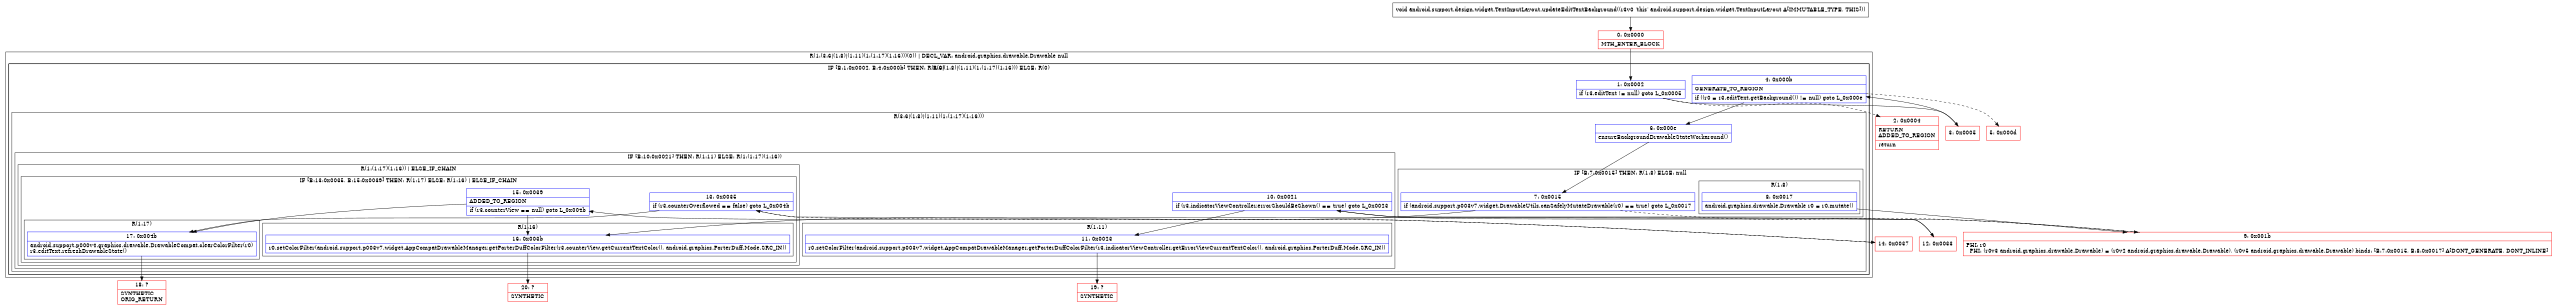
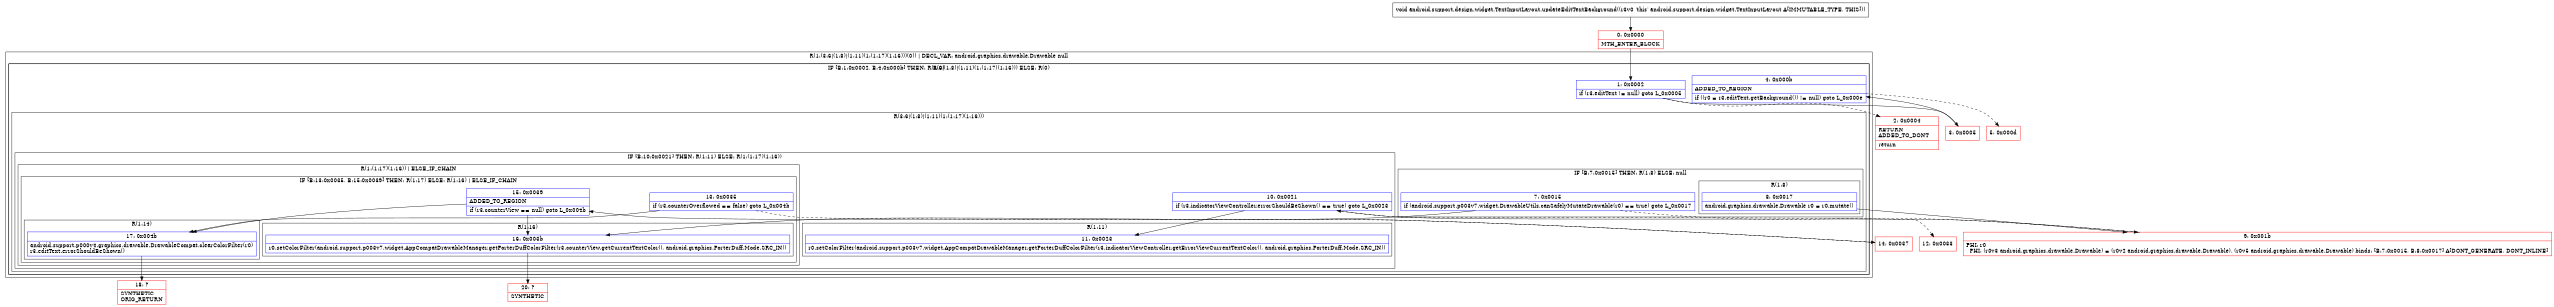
(1729, 89) -> (1724, 89)
(1663, 133) -> none
(1907, 136) -> (1904, 136)
(1350, 218) -> none
(1637, 218) -> (1637, 218)
(142, 224) -> (142, 224)
(79, 251) -> (78, 251)
(1097, 292) -> none
